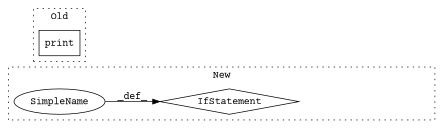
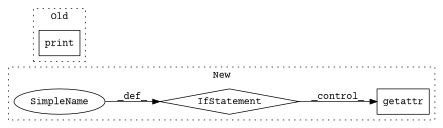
none -> (403, 102)
